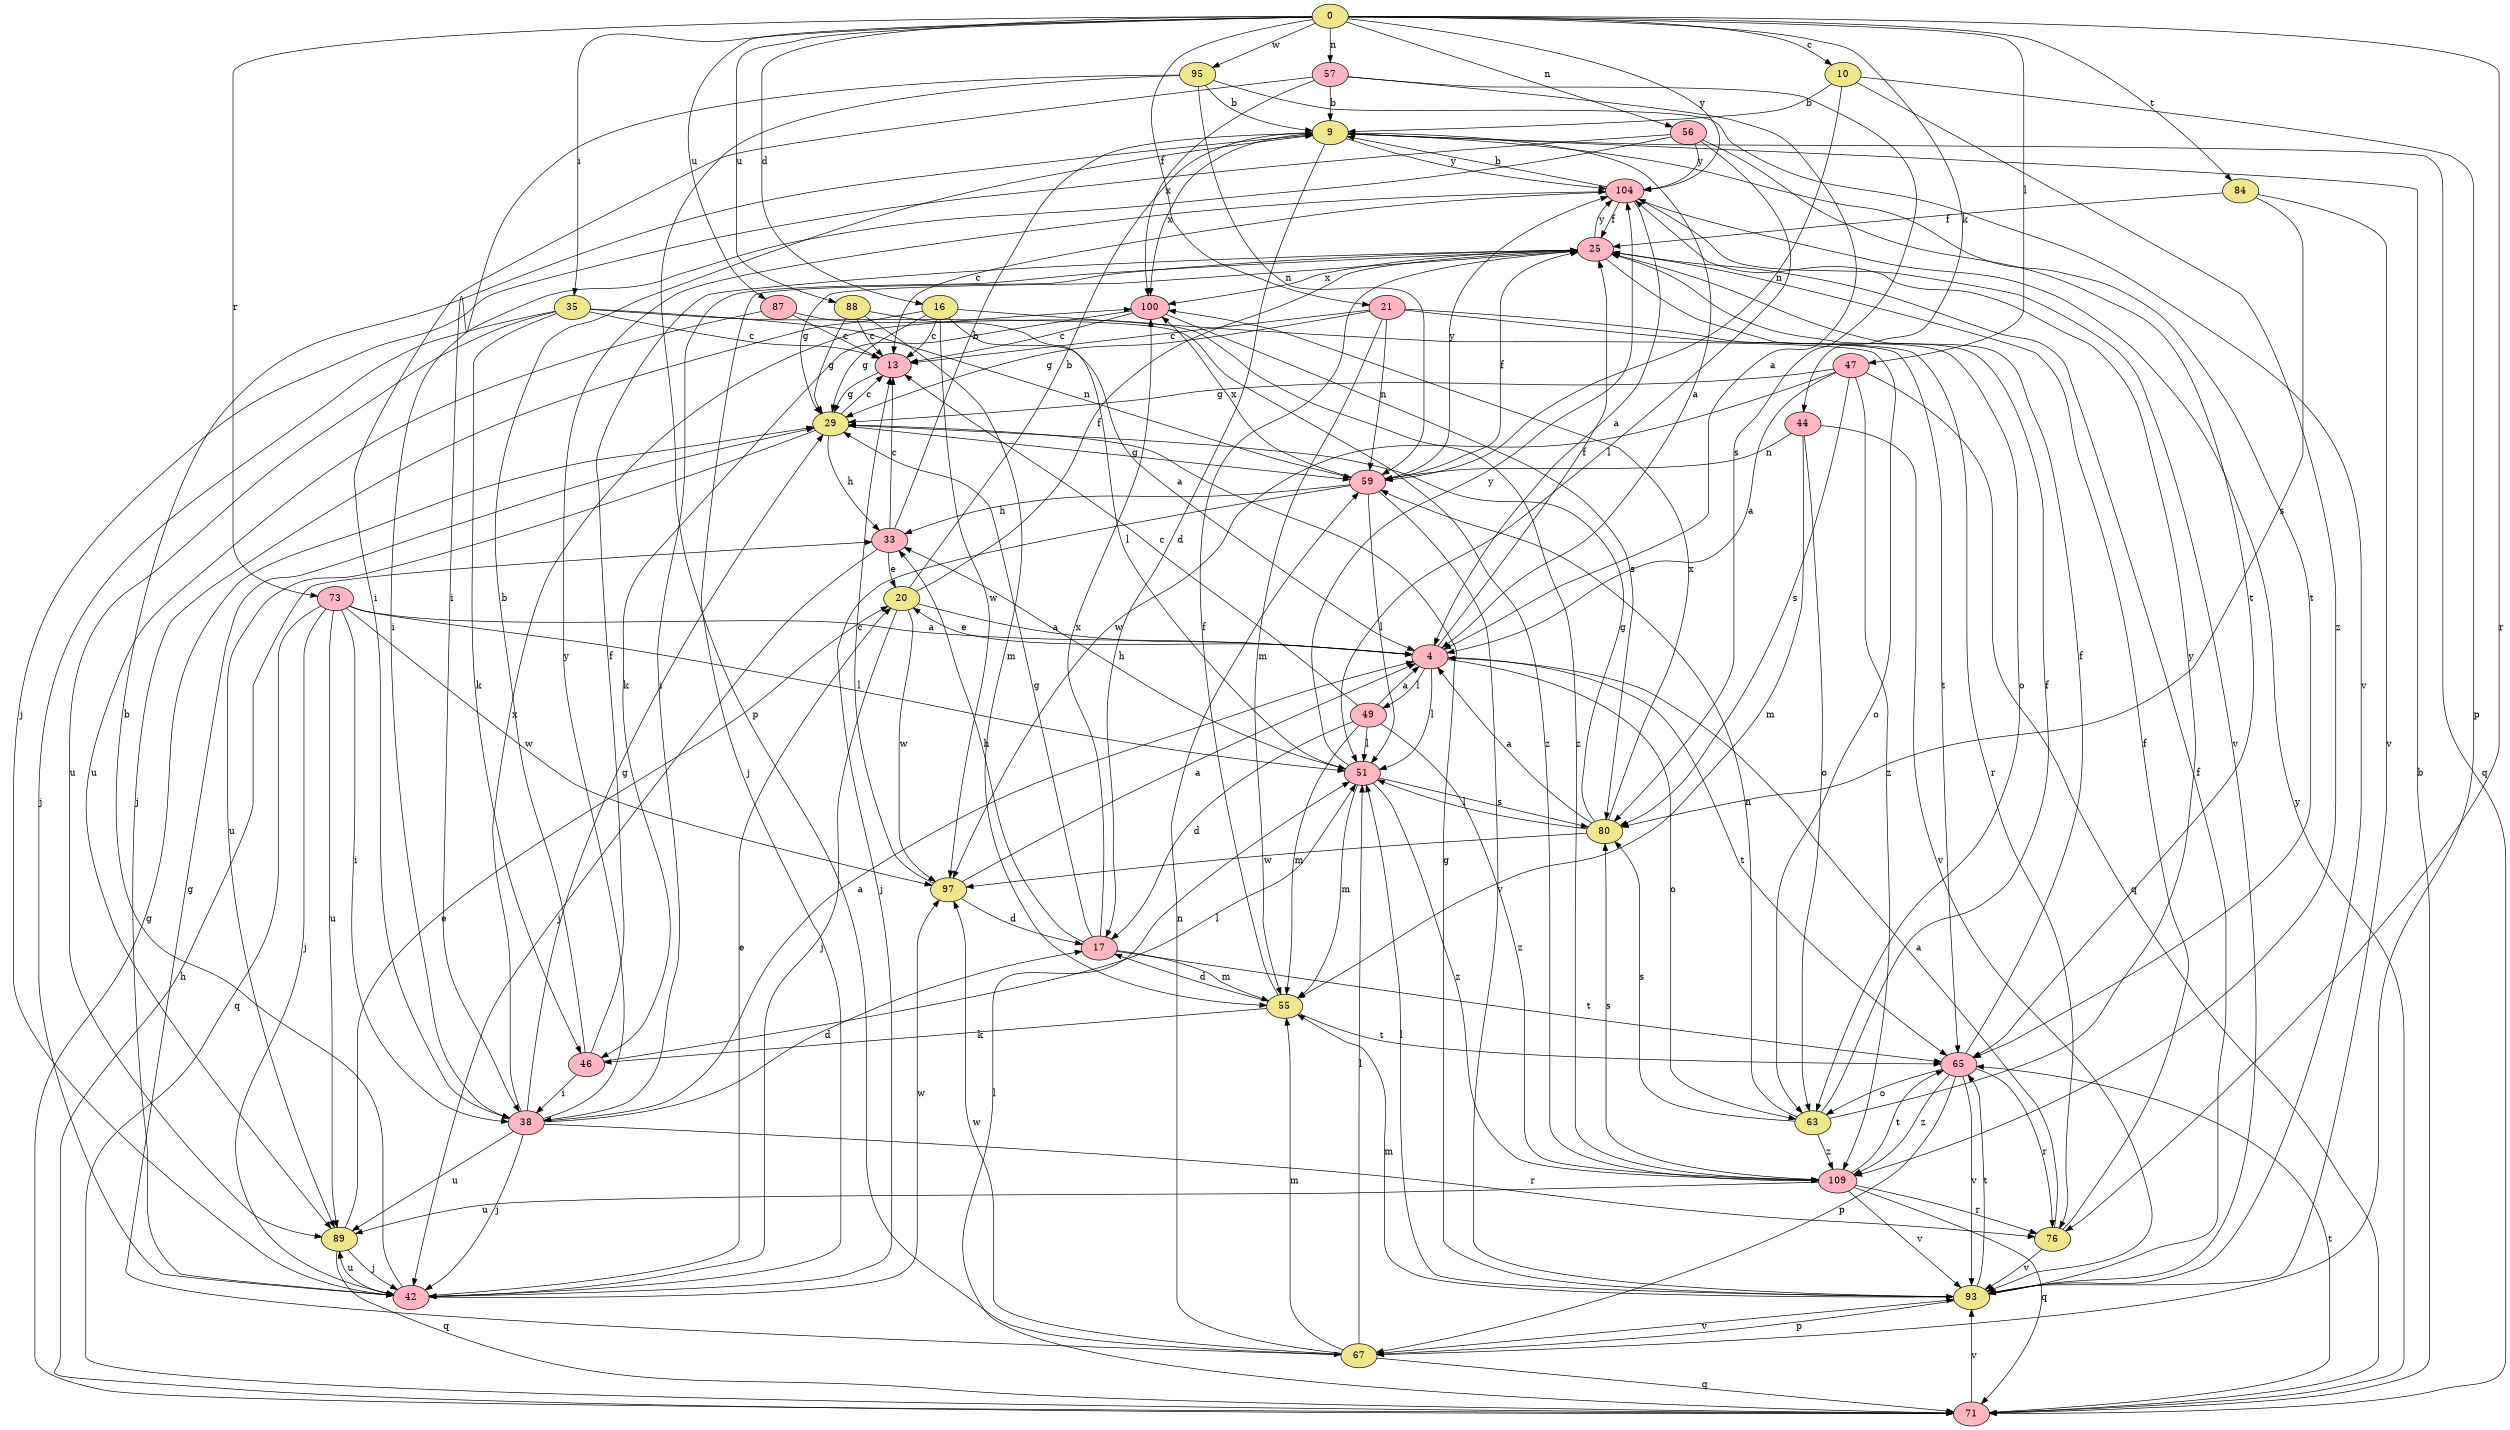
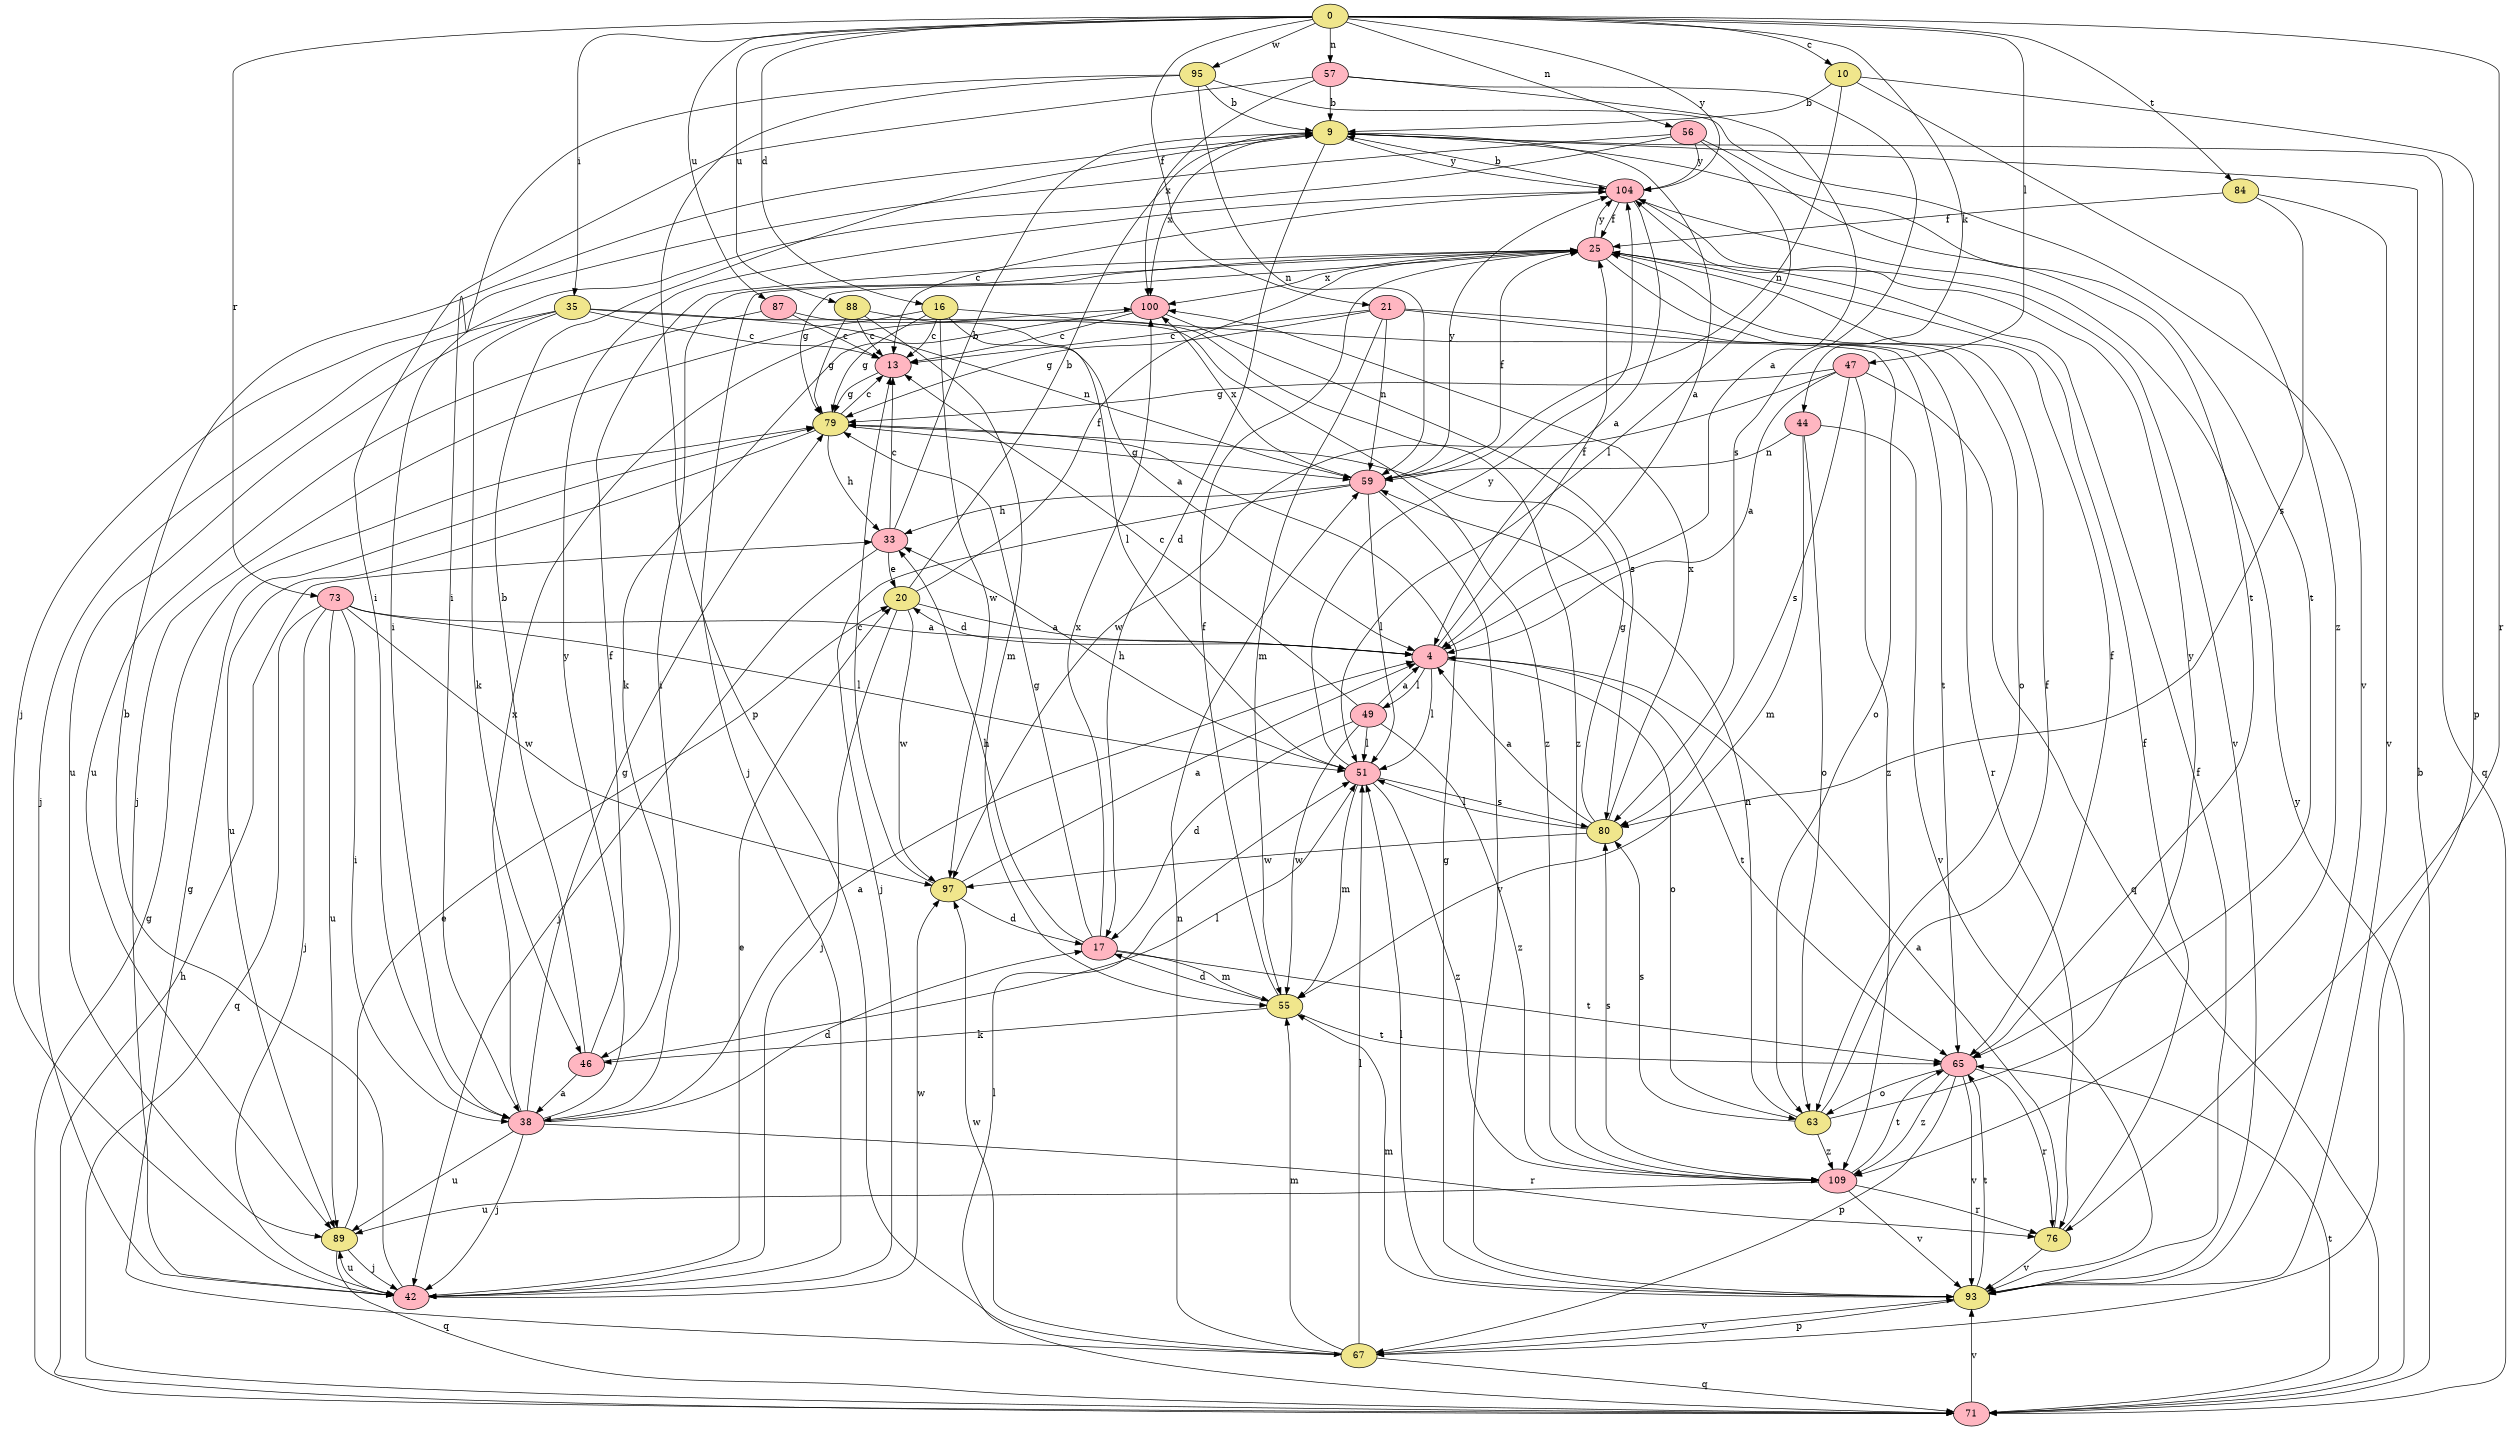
(831, 424) -> (831, 424)
(2060, 511) -> (2079, 501)
(964, 628) -> (964, 628)
(1299, 861) -> (1299, 861)
(563, 1094) -> (563, 1094)
(2016, 1252) -> none
